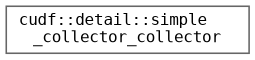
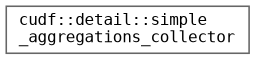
(128, 30) -> (128, 30)
